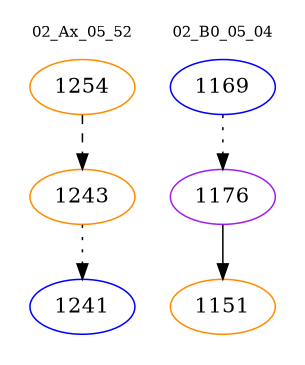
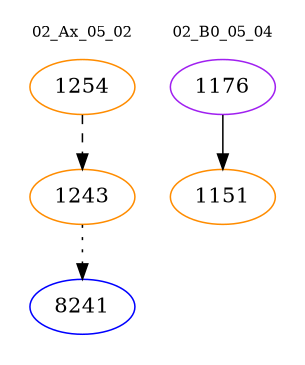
(82, 33) -> (82, 33)
(223, 87) -> none
(82, 307) -> (82, 307)
